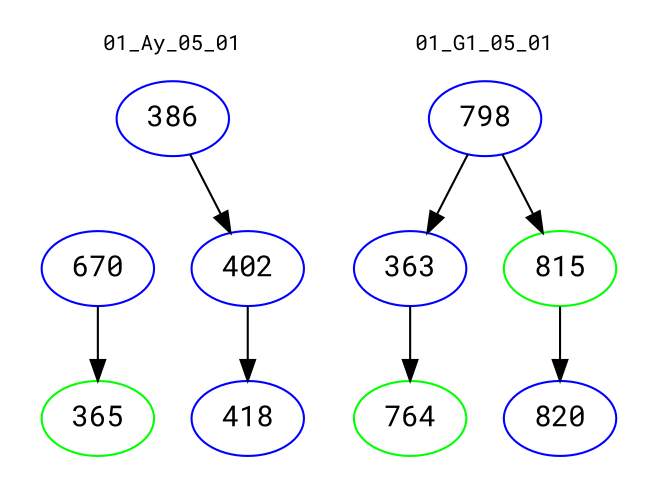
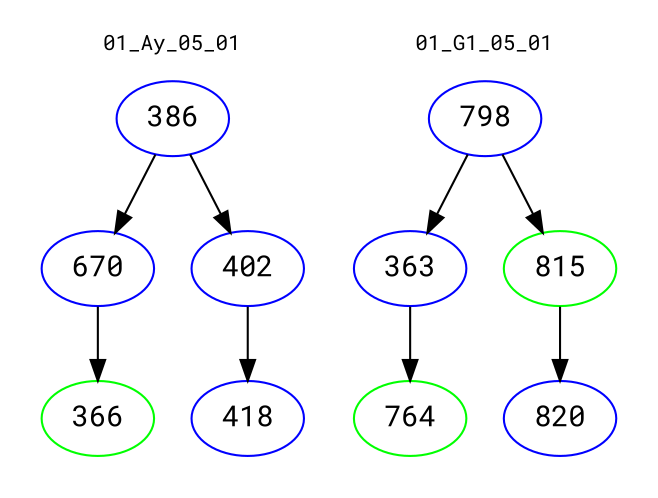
none -> (140, 184)
(98, 418) -> (98, 418)
